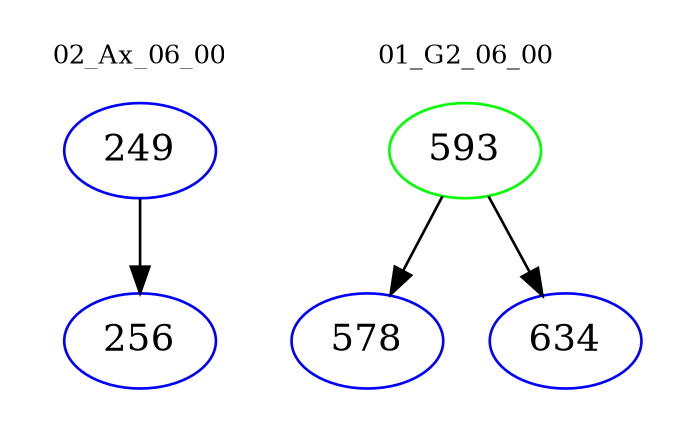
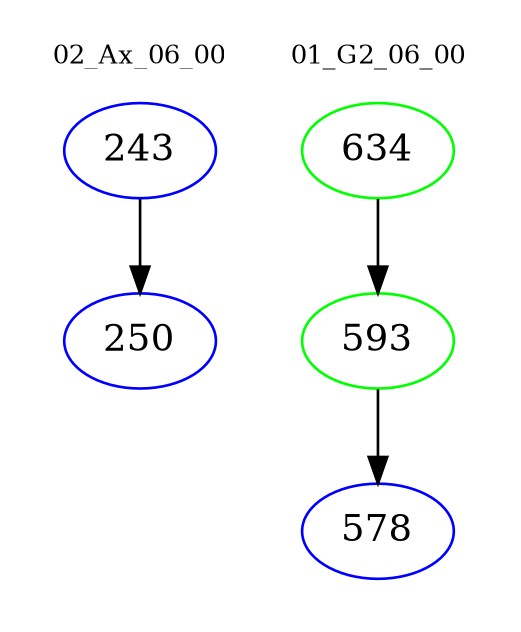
(140, 151) -> (140, 151)
(509, 234) -> (378, 233)
(140, 341) -> (140, 341)
(566, 341) -> (378, 151)
